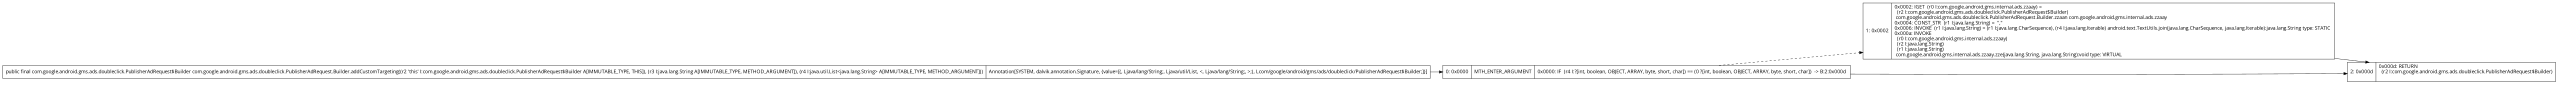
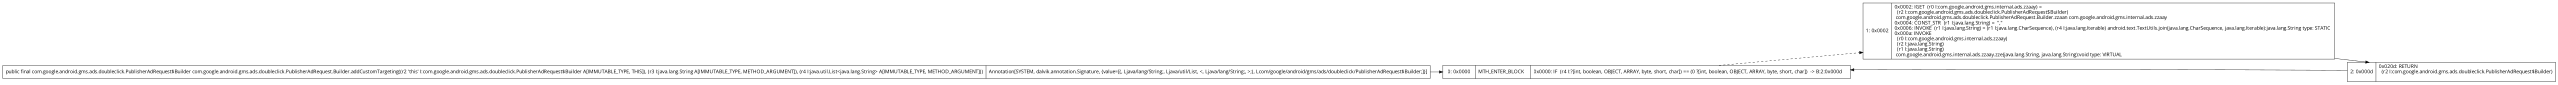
(2400, 66) -> (2400, 66)
(1503, 72) -> (1501, 72)
(2097, 74) -> (2101, 70)
